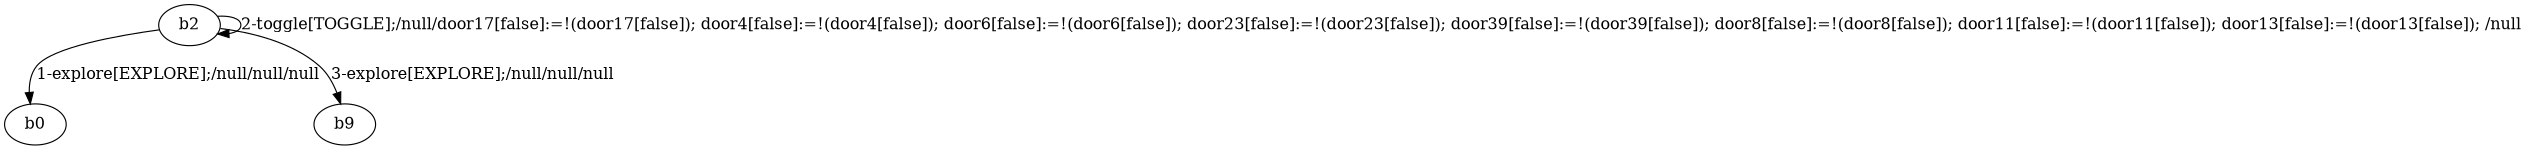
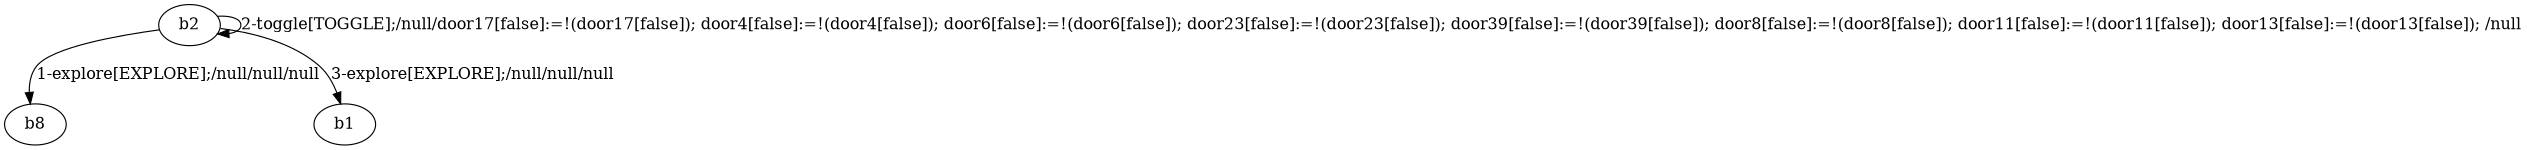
(35, 124) -> (35, 124)
(345, 124) -> (345, 124)
